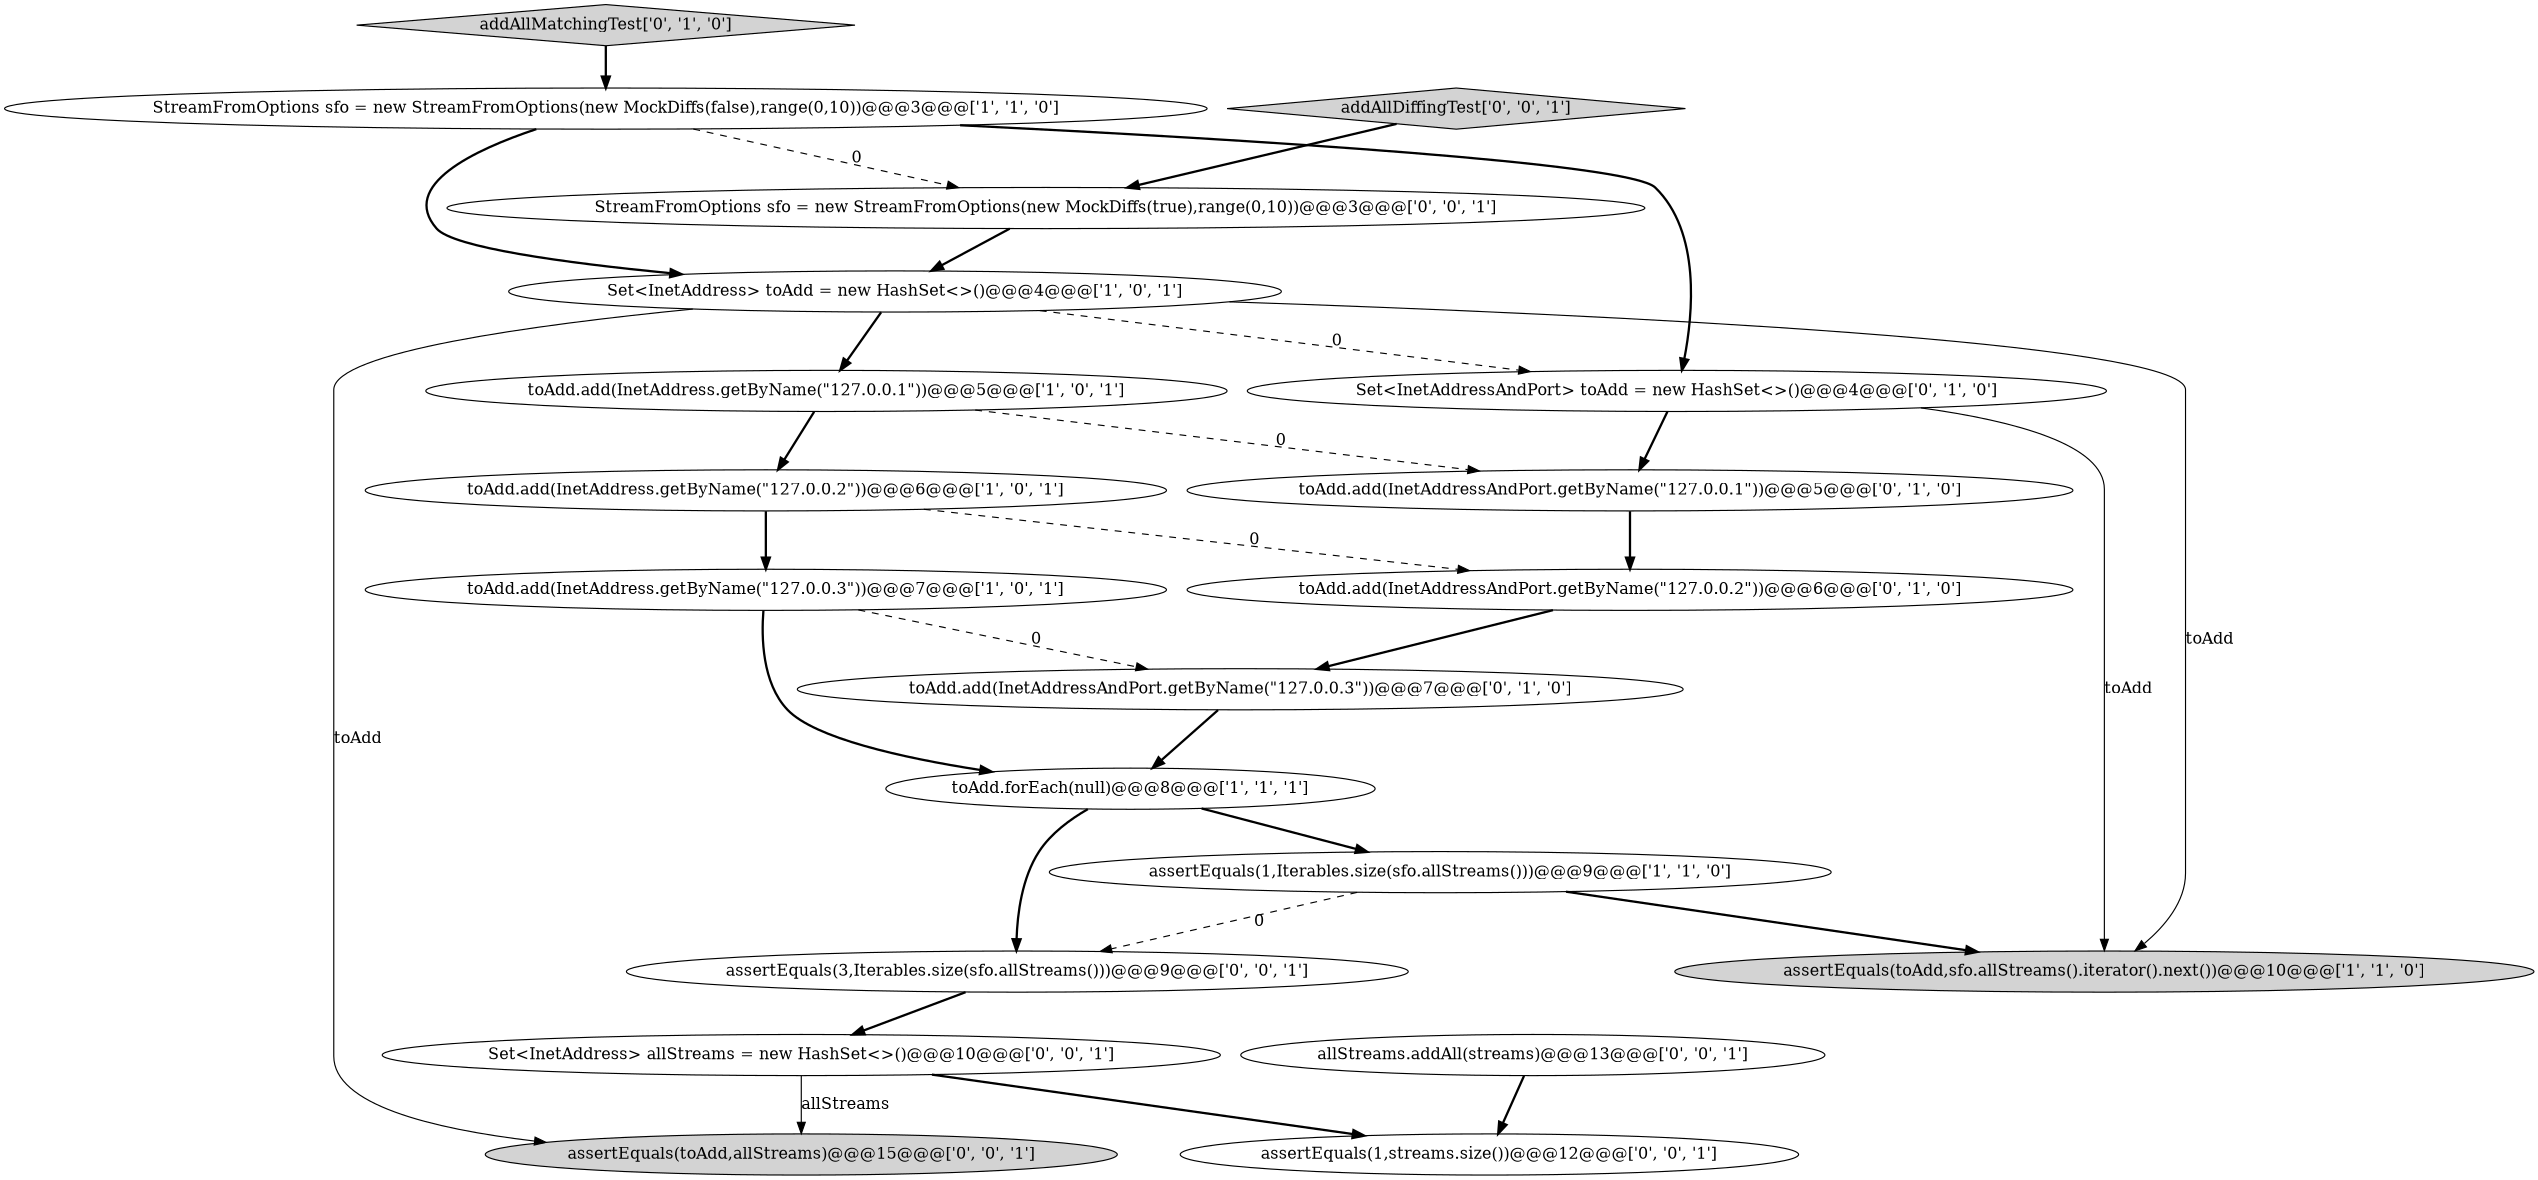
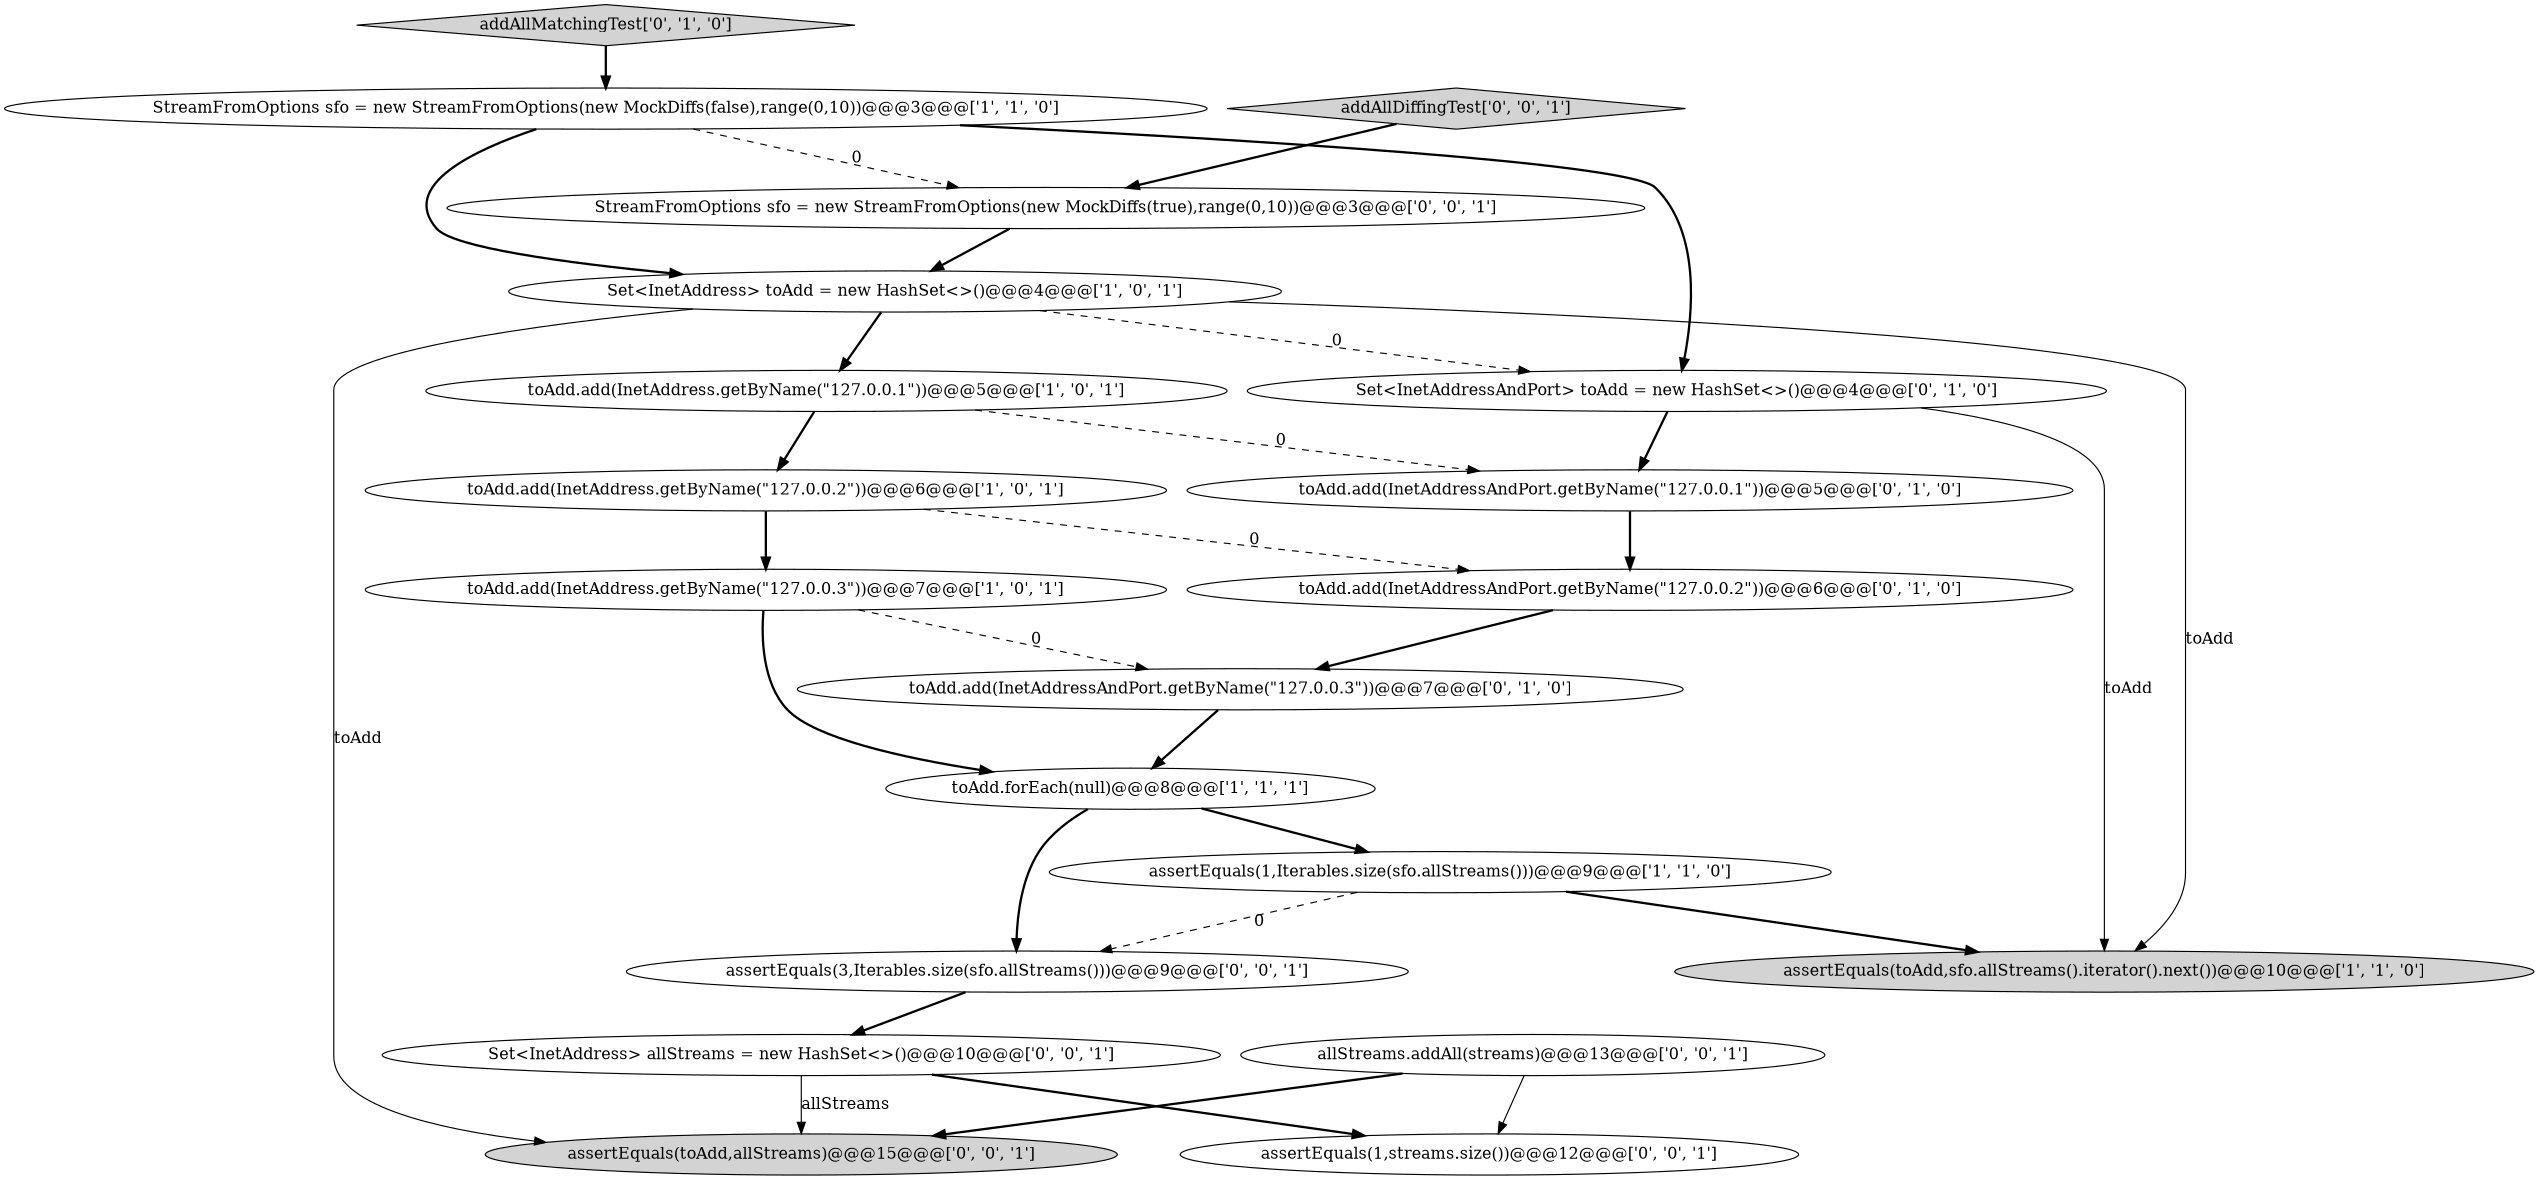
(1513, 1099) -> (1513, 1099)
none -> (1185, 1102)
